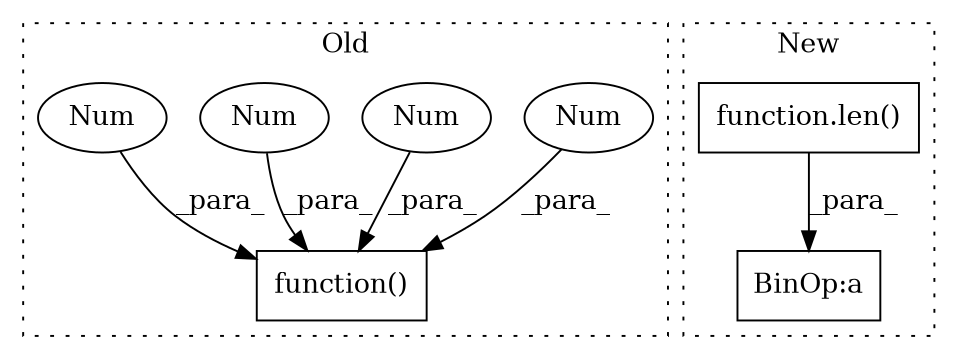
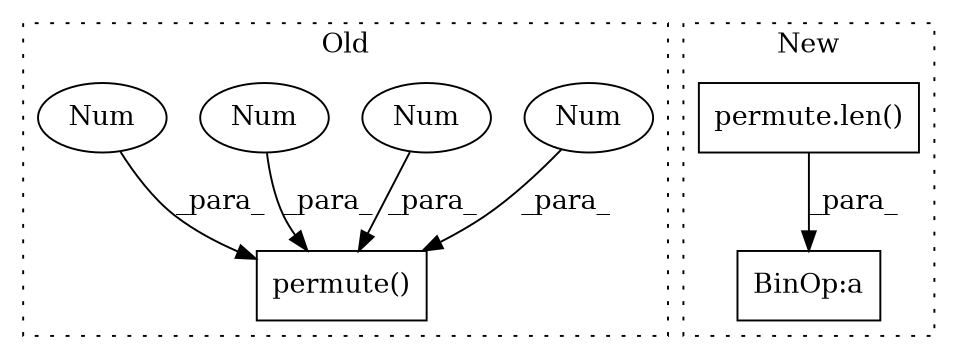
(809, 118) -> (809, 118)
(342, 286) -> (342, 286)
